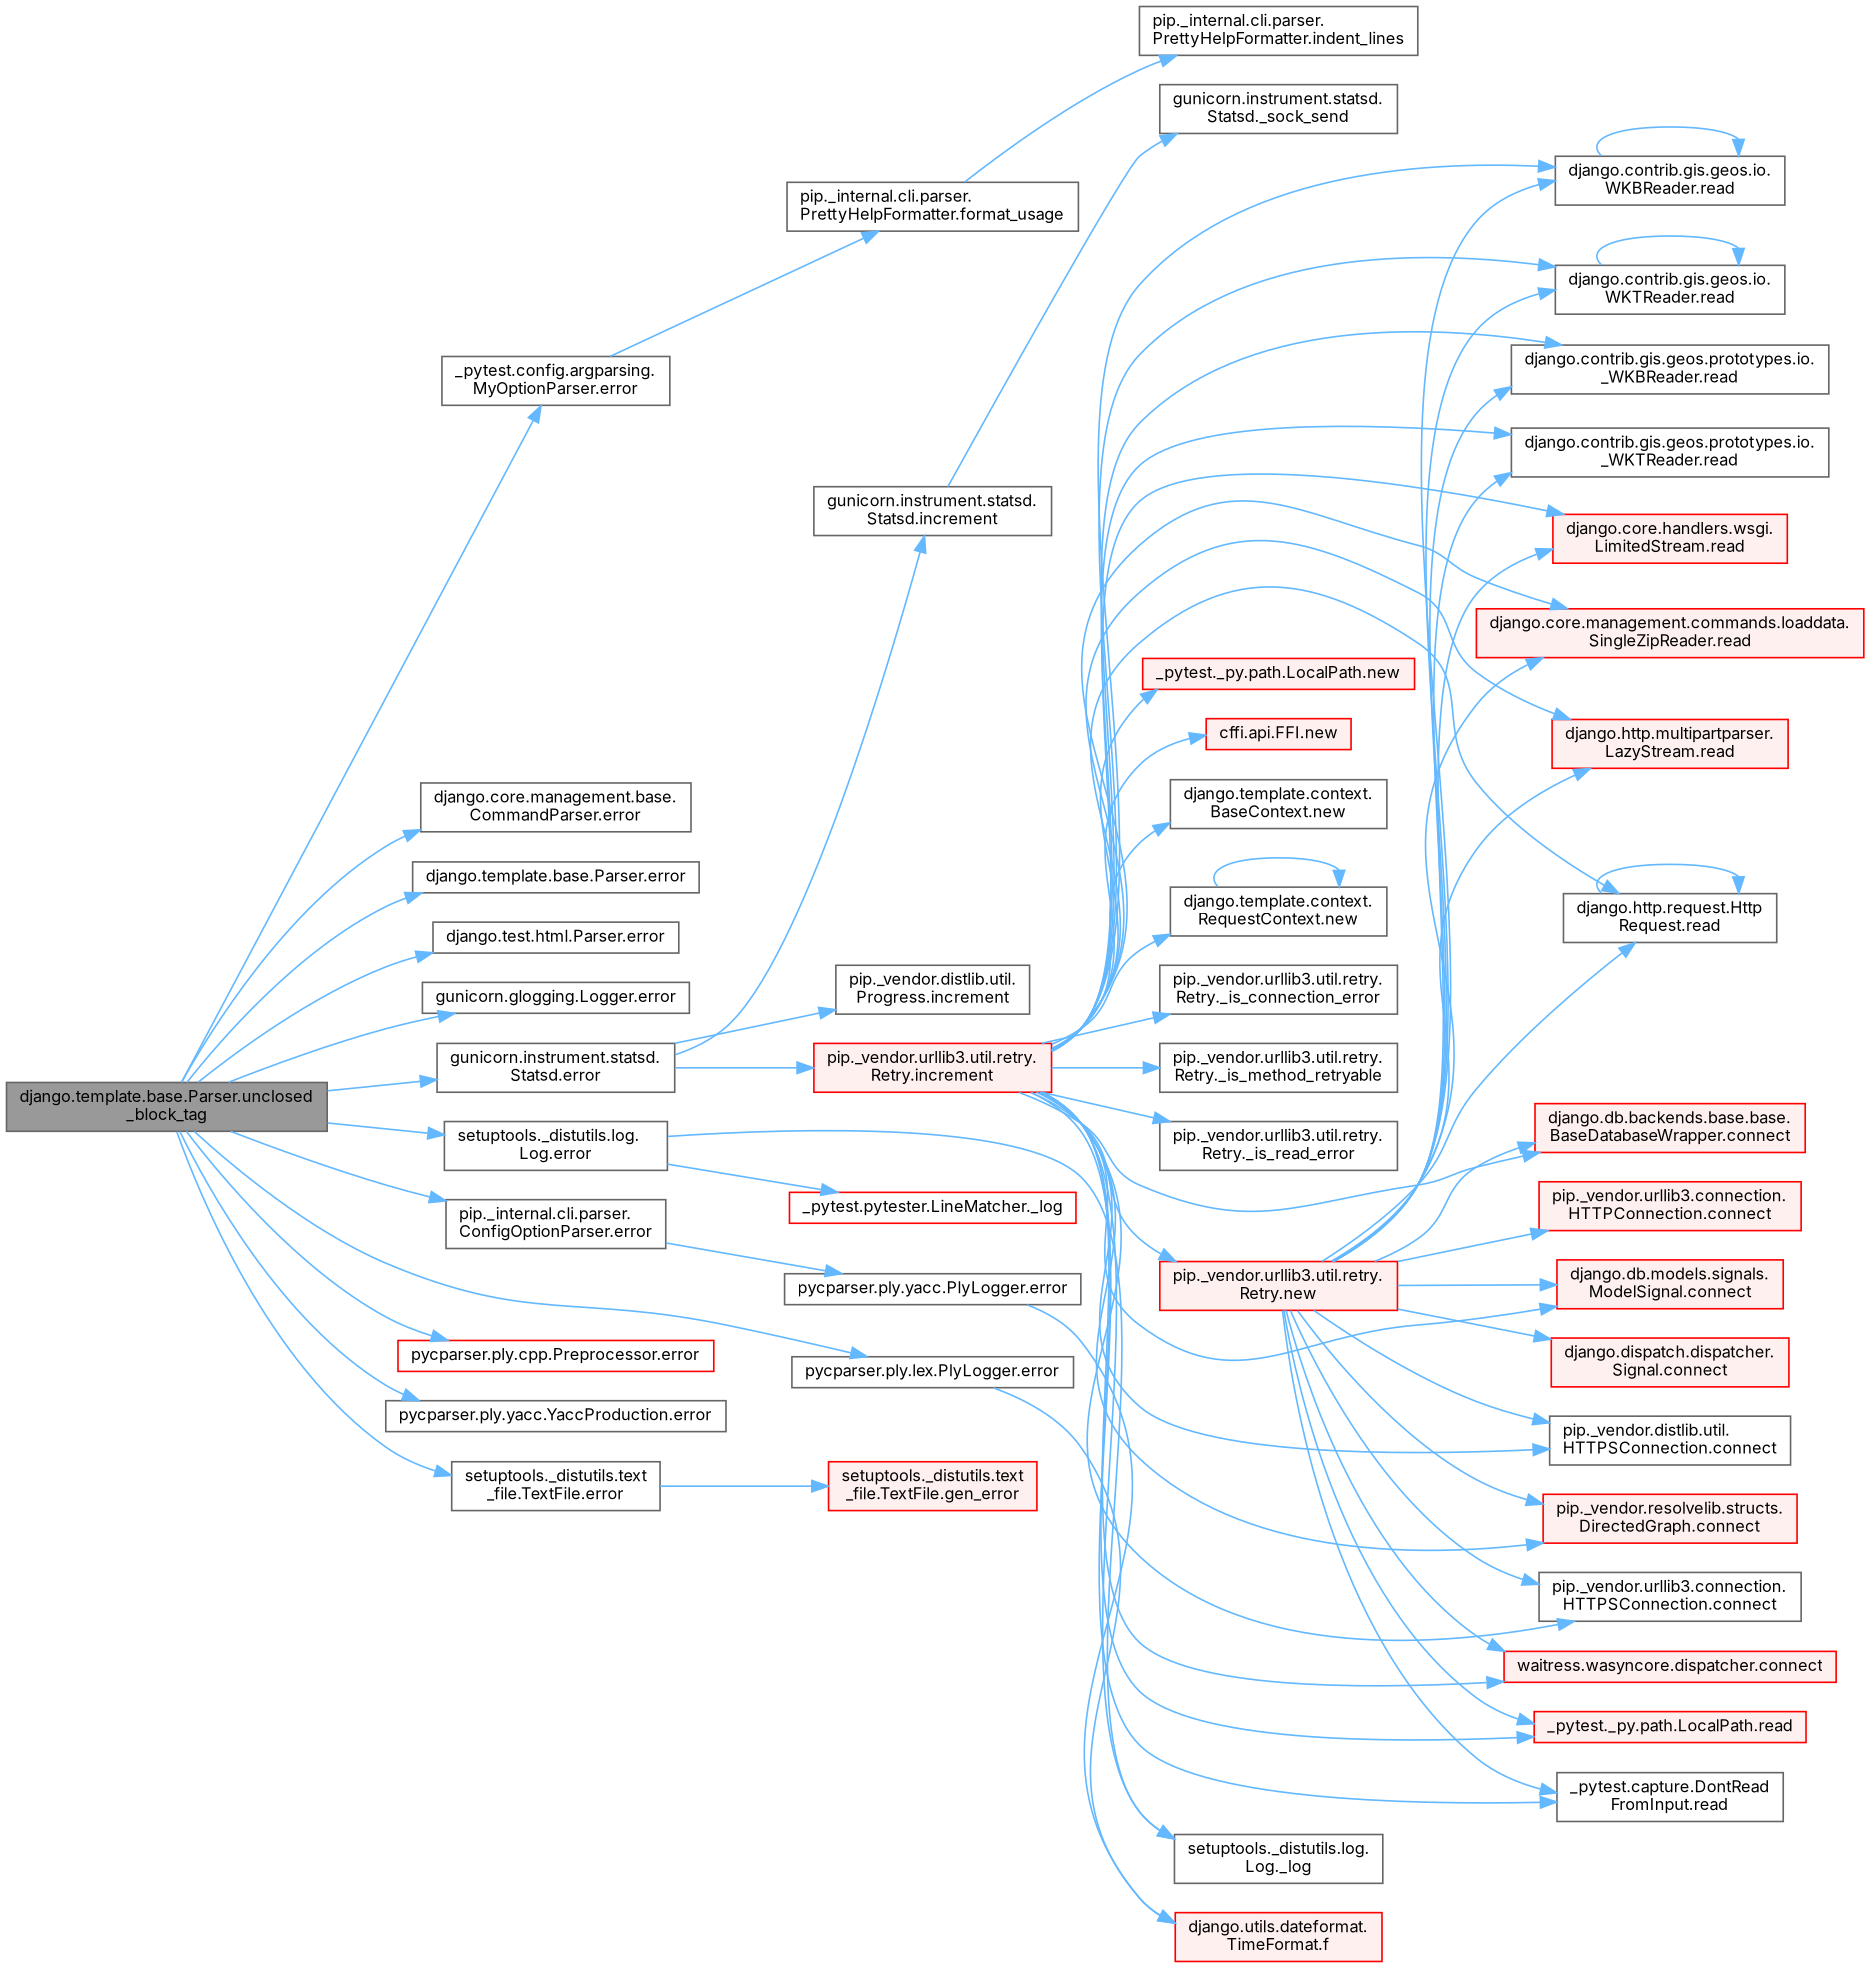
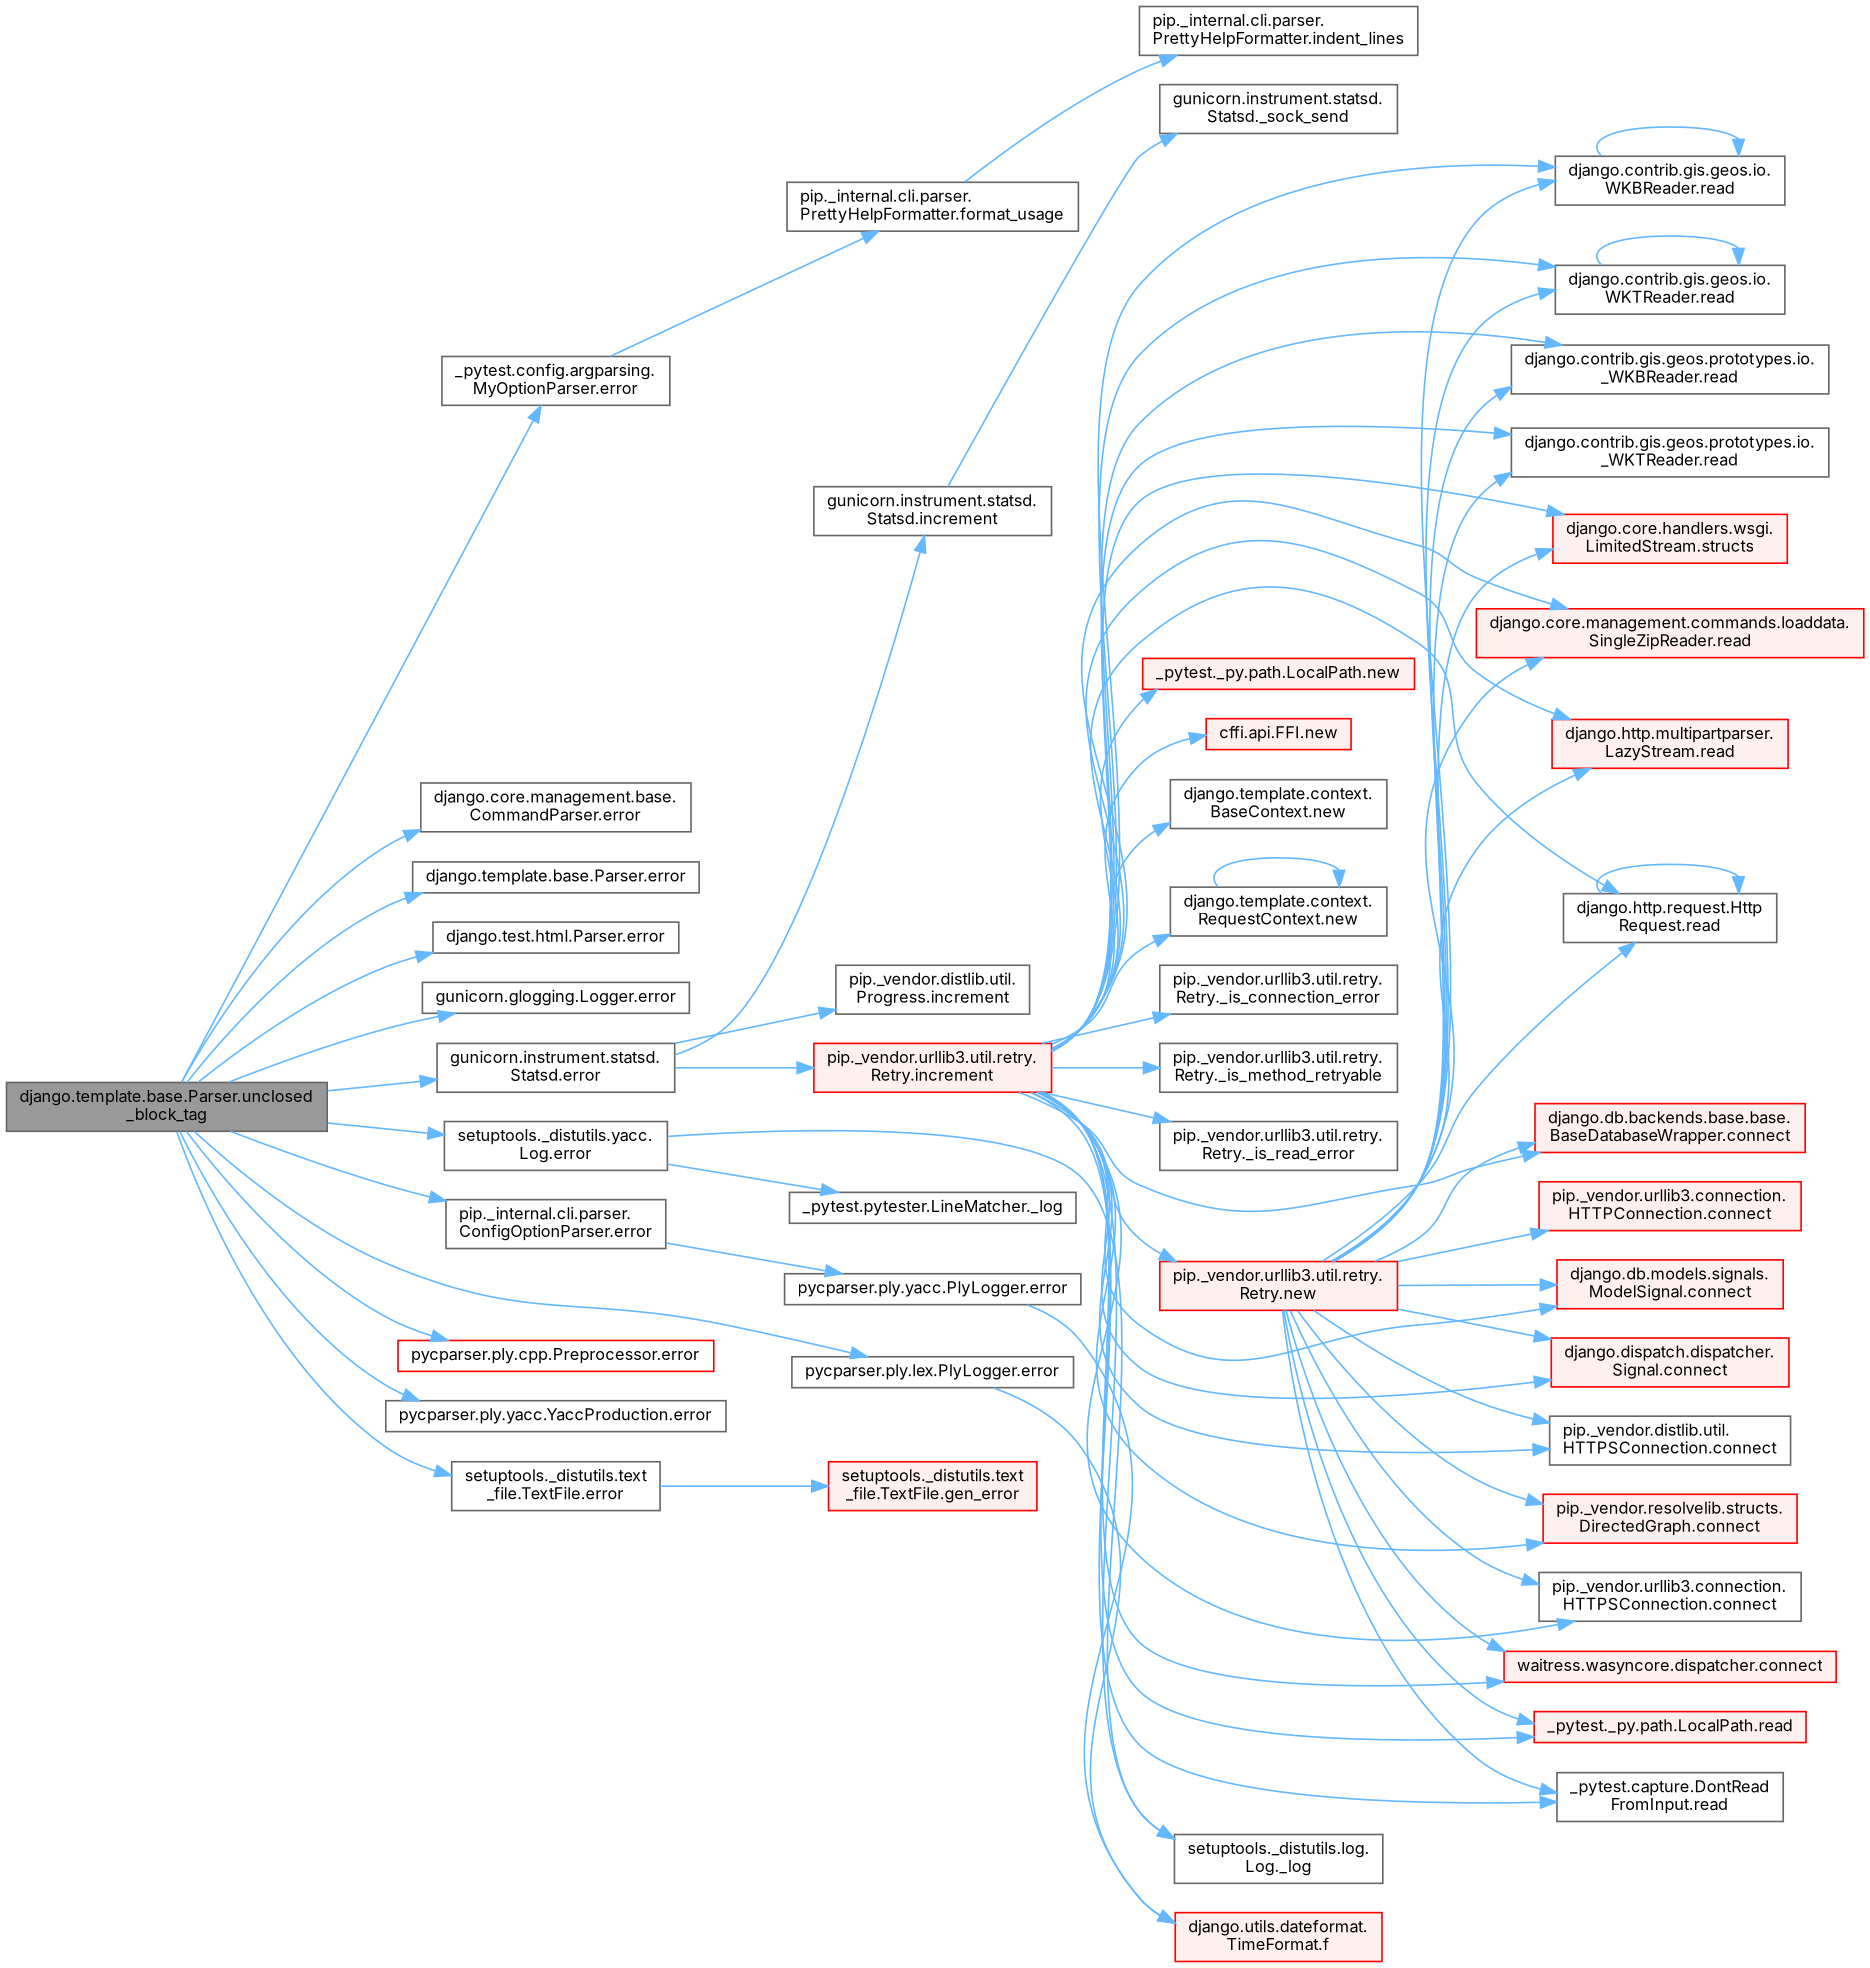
(1670, 539) -> (1670, 539)
(556, 1146) -> (556, 1146)
(933, 1208) -> (933, 1208)
none -> (1178, 1385)
